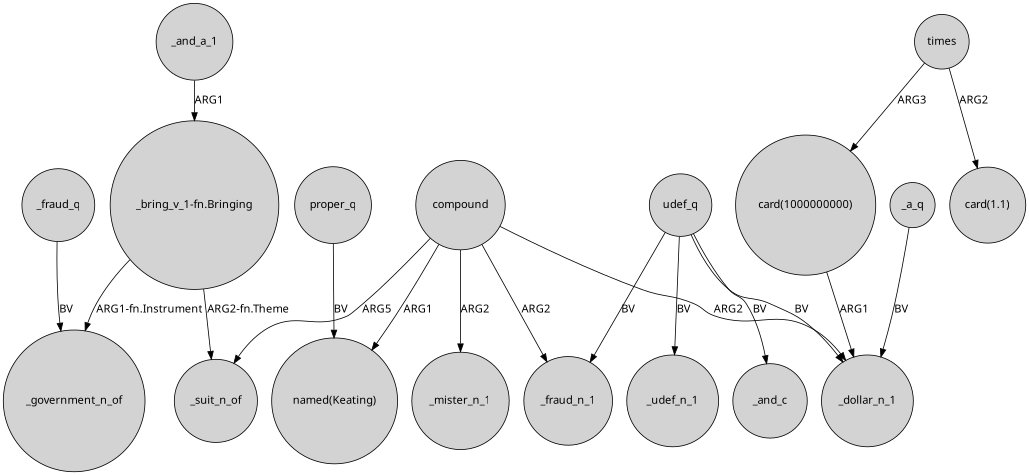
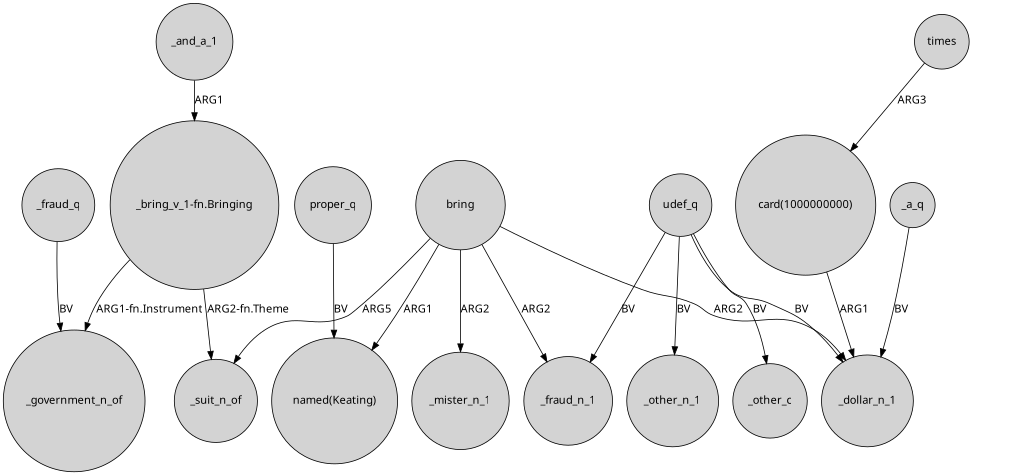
(461, 205) -> (461, 205)
(988, 205) -> none
(673, 401) -> (673, 401)
(770, 401) -> (770, 401)
